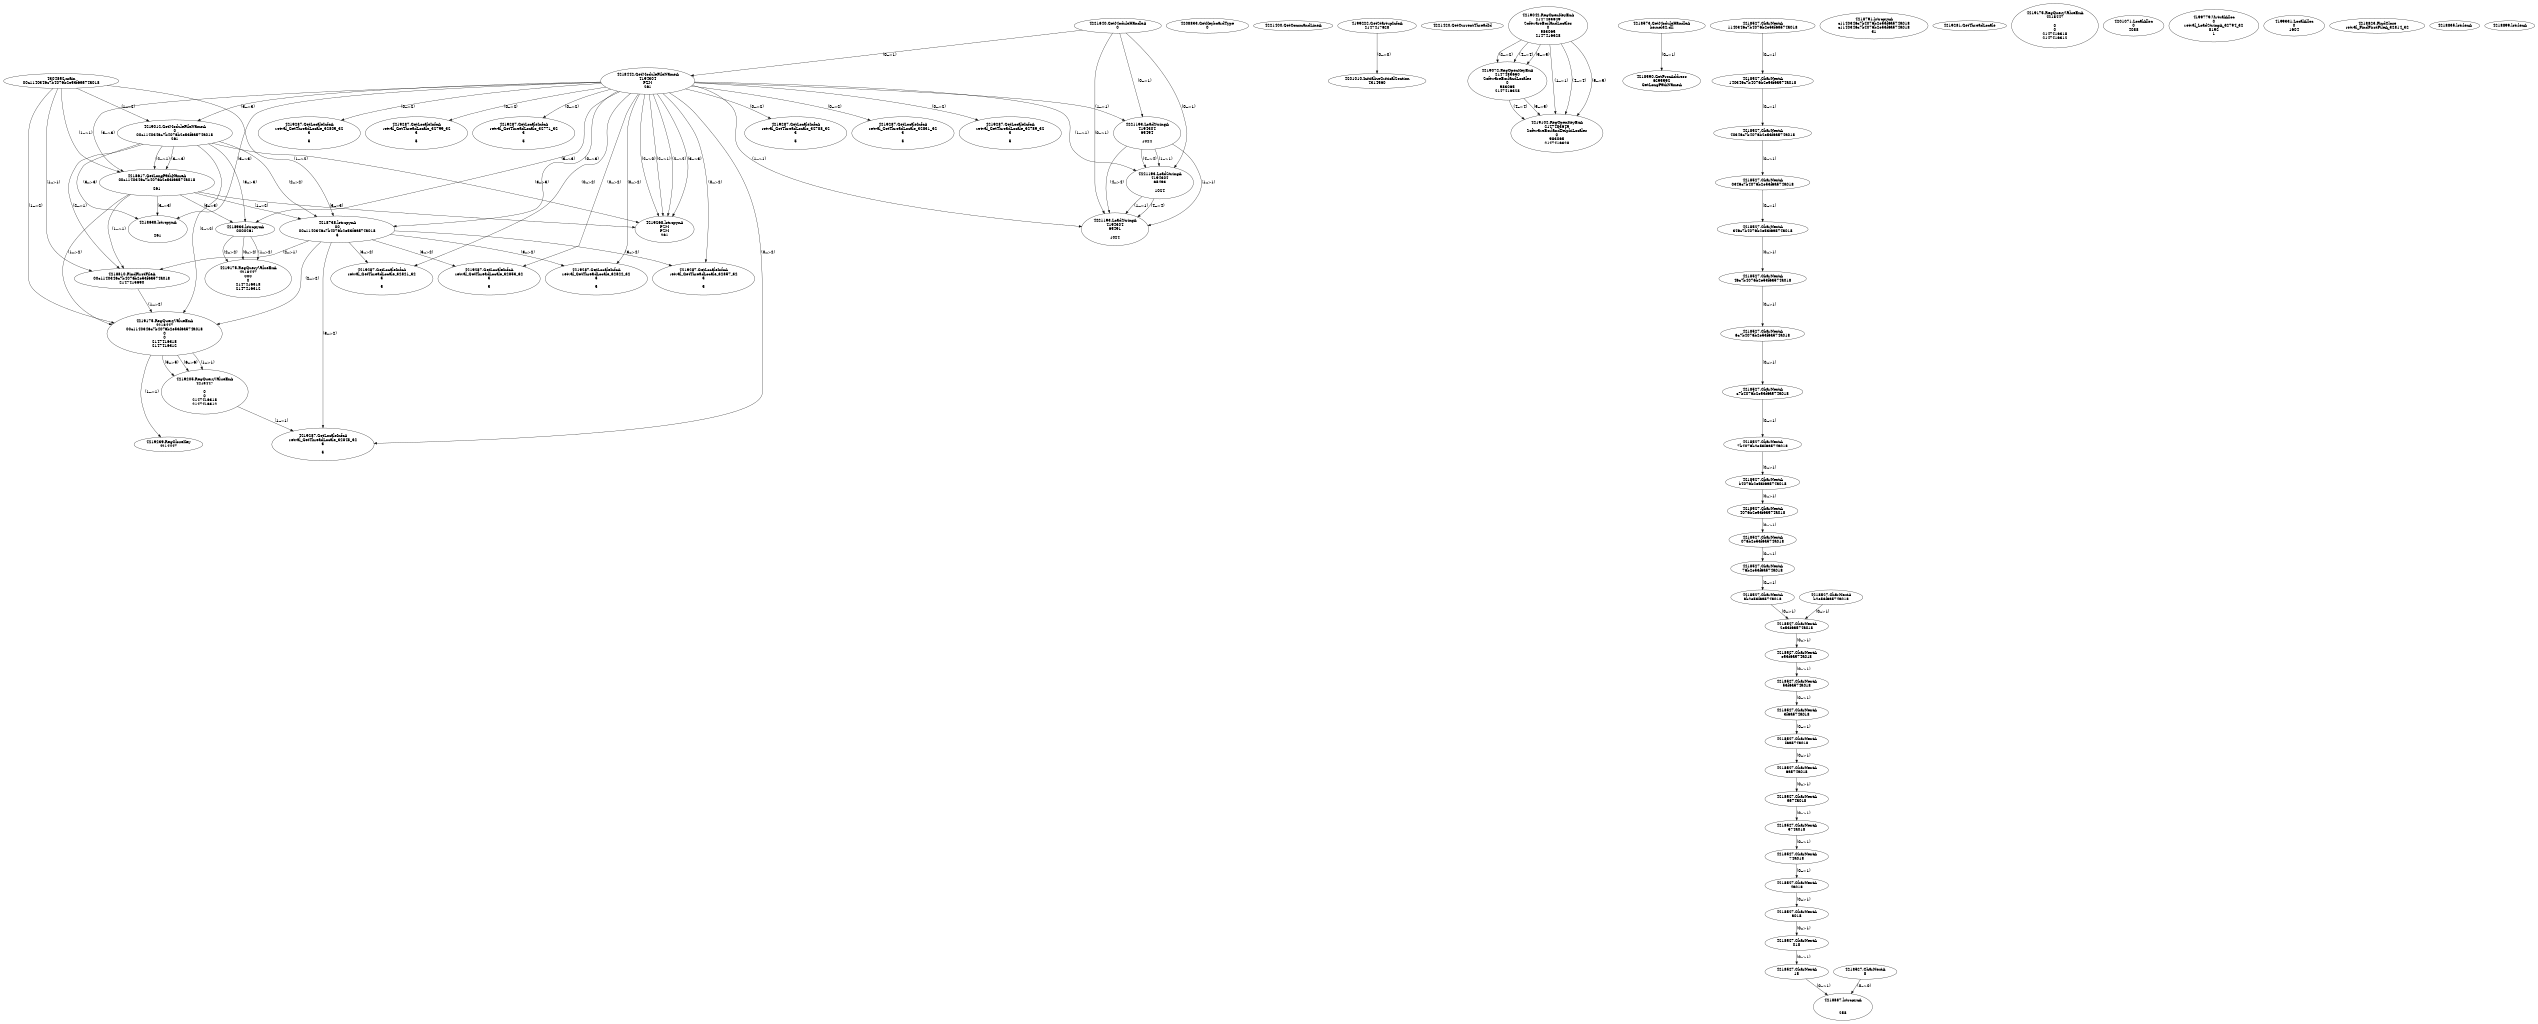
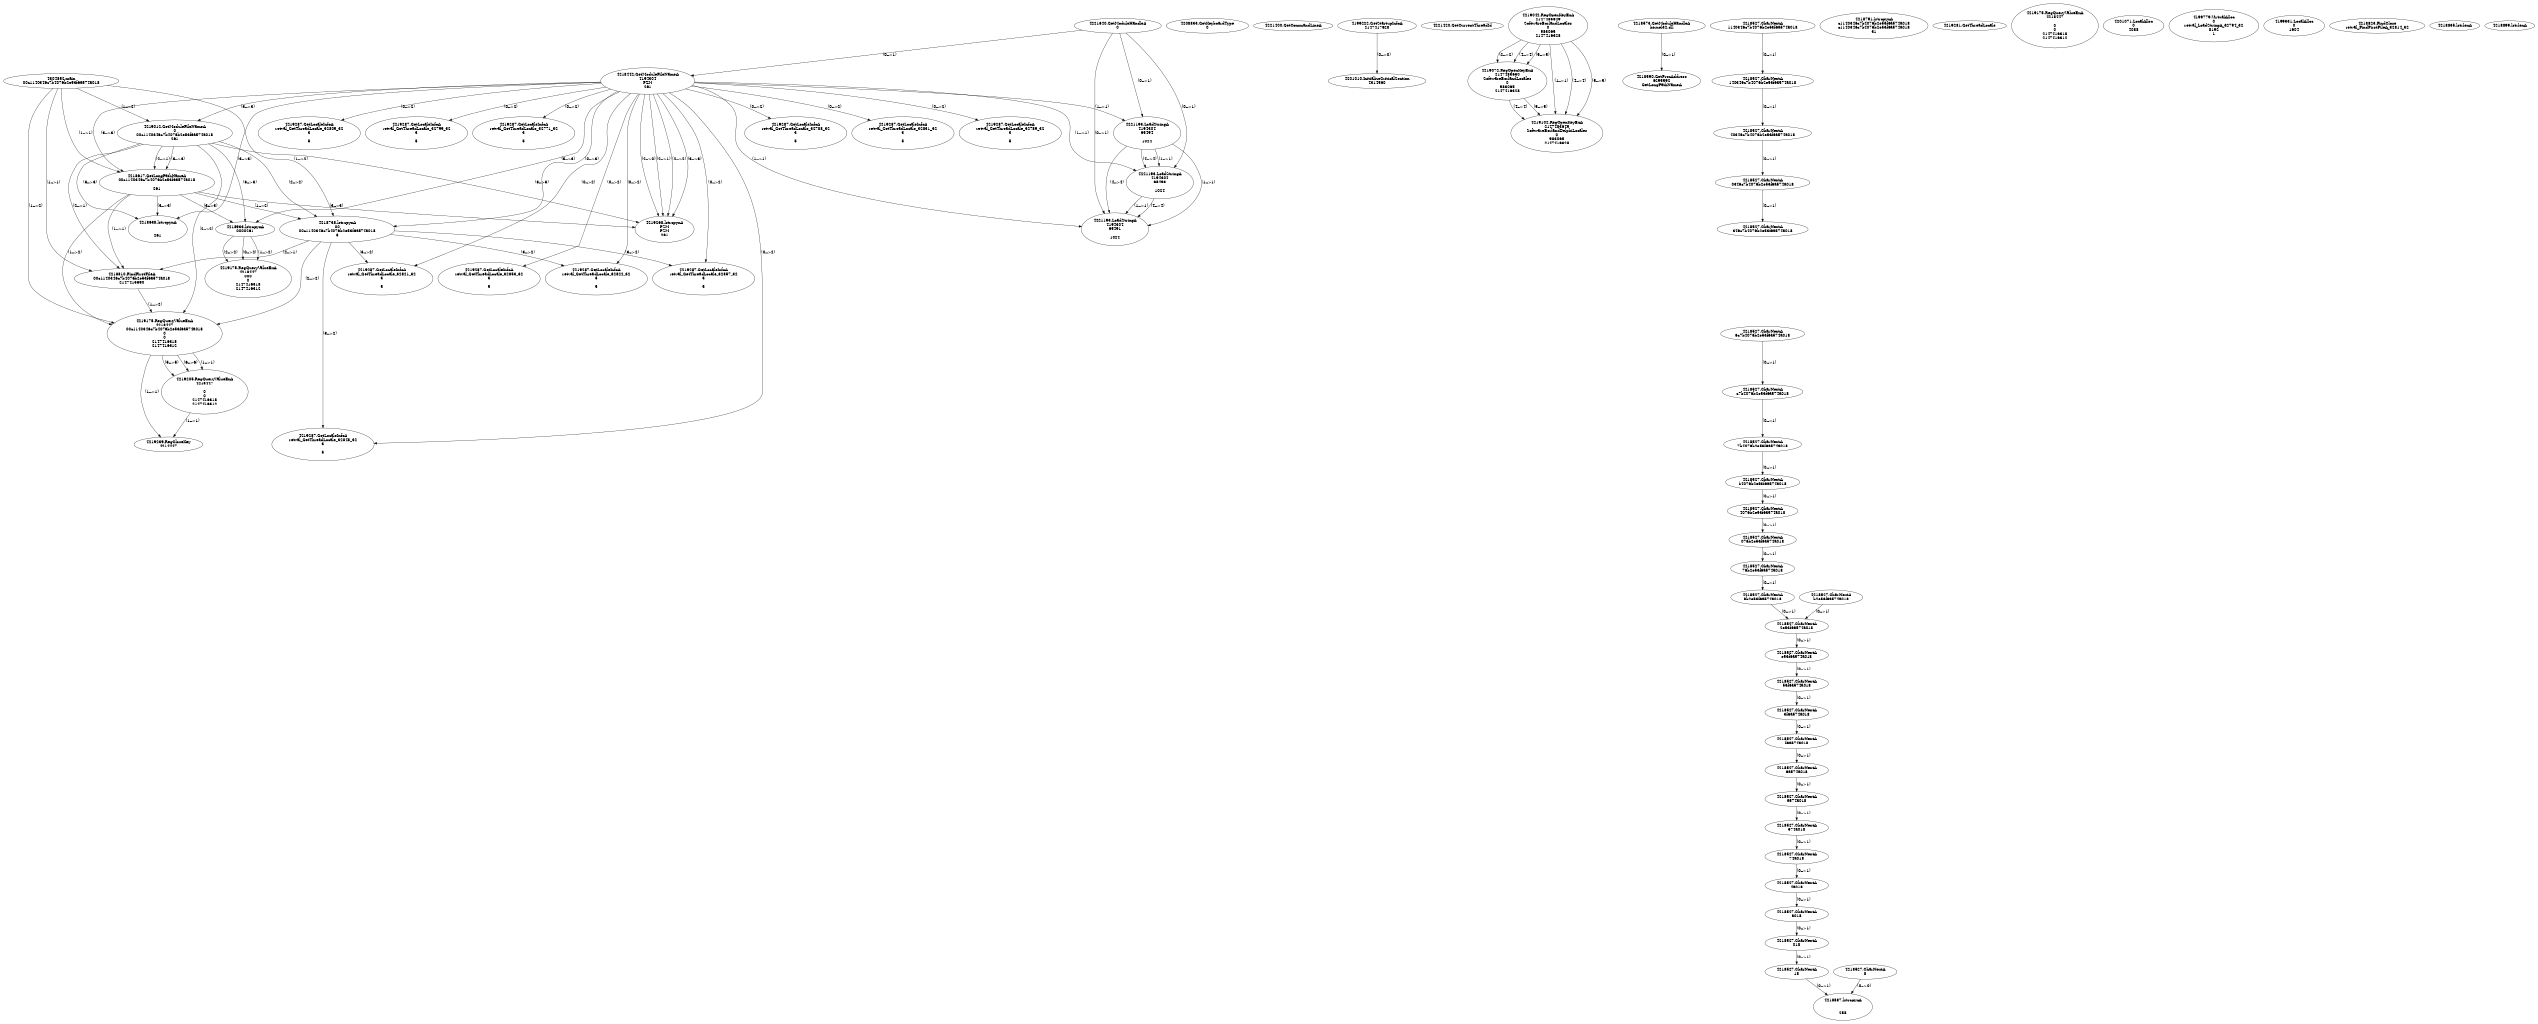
(413, 252) -> none
(1763, 279) -> none
(264, 418) -> (183, 424)
